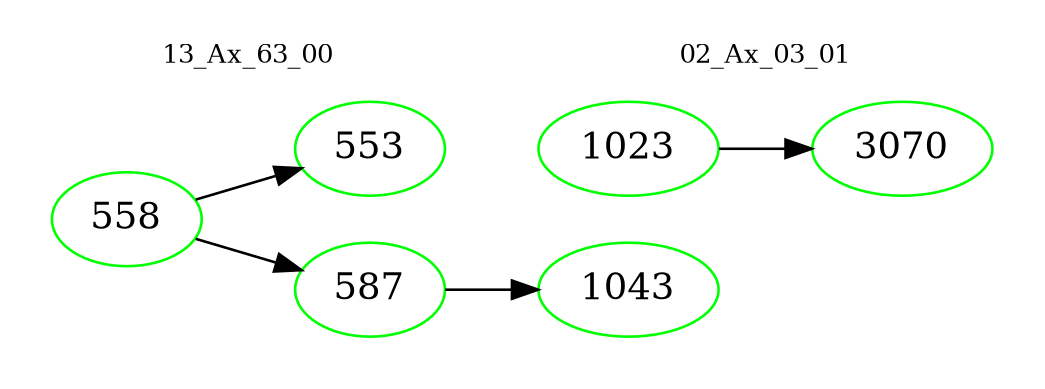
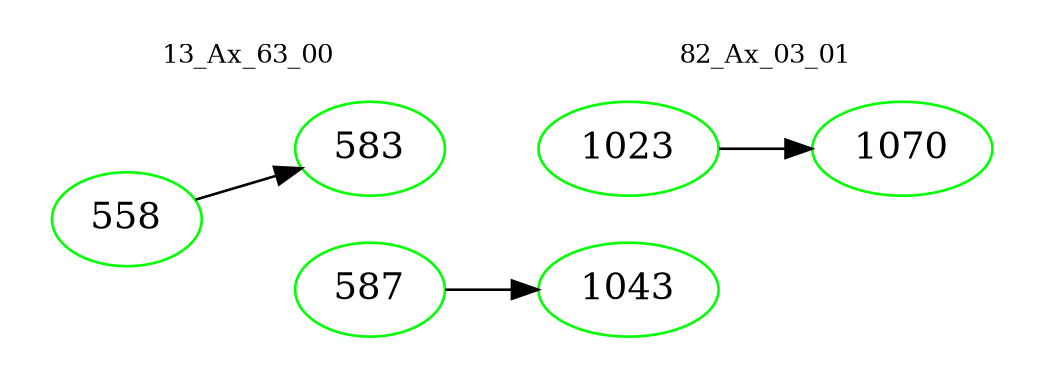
(766, 56) -> (766, 56)
(370, 149) -> (370, 149)
(902, 149) -> (902, 149)
(236, 251) -> none
